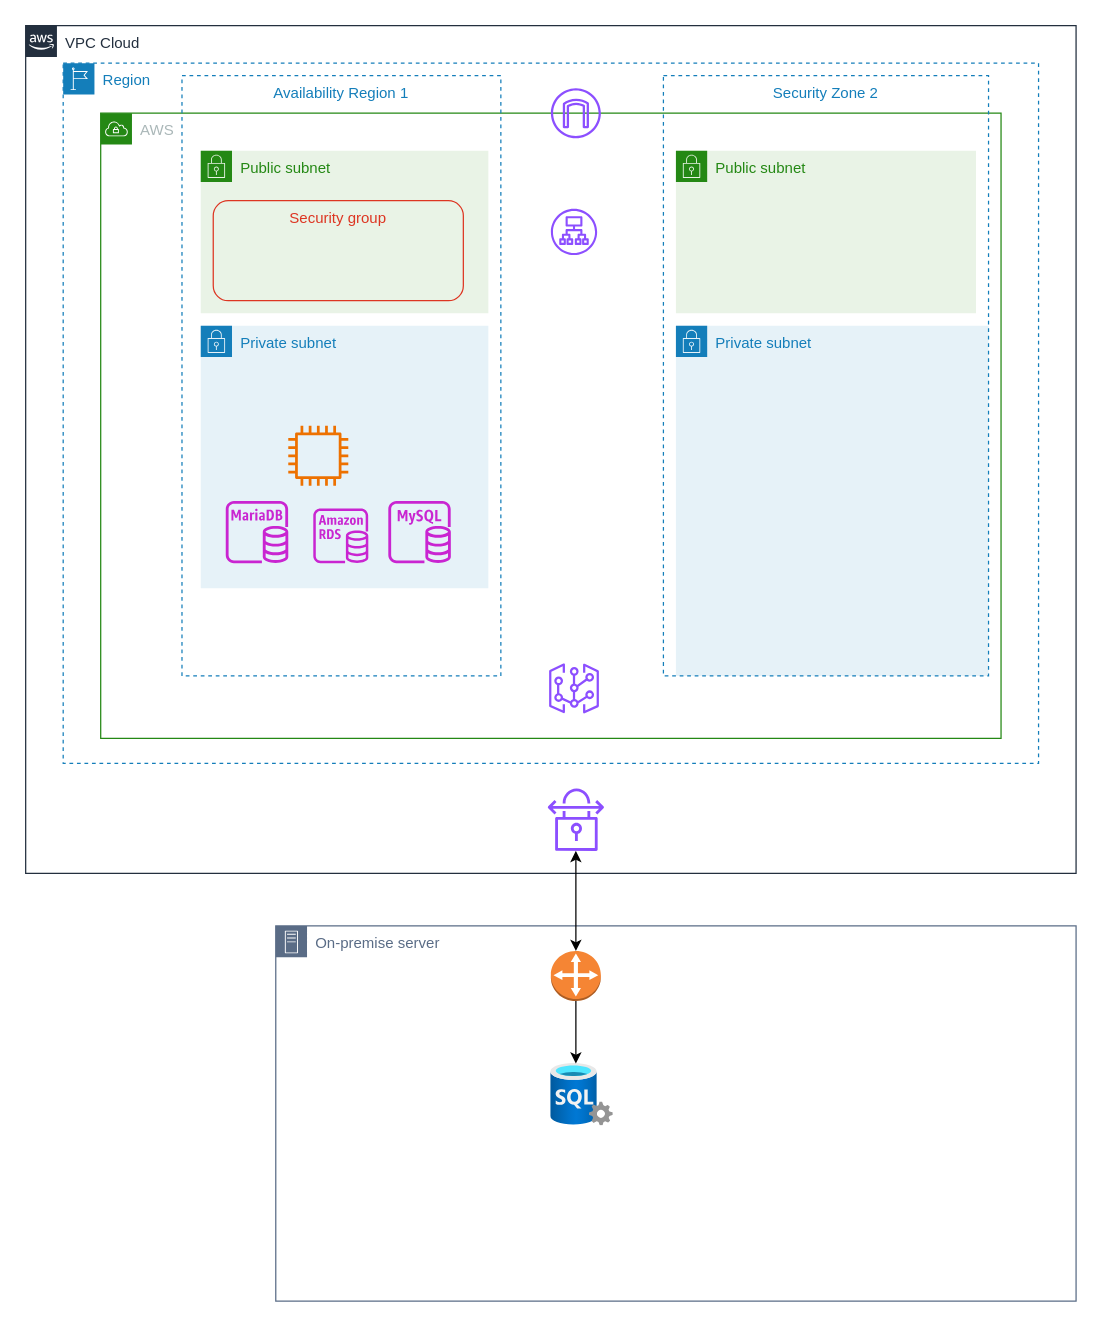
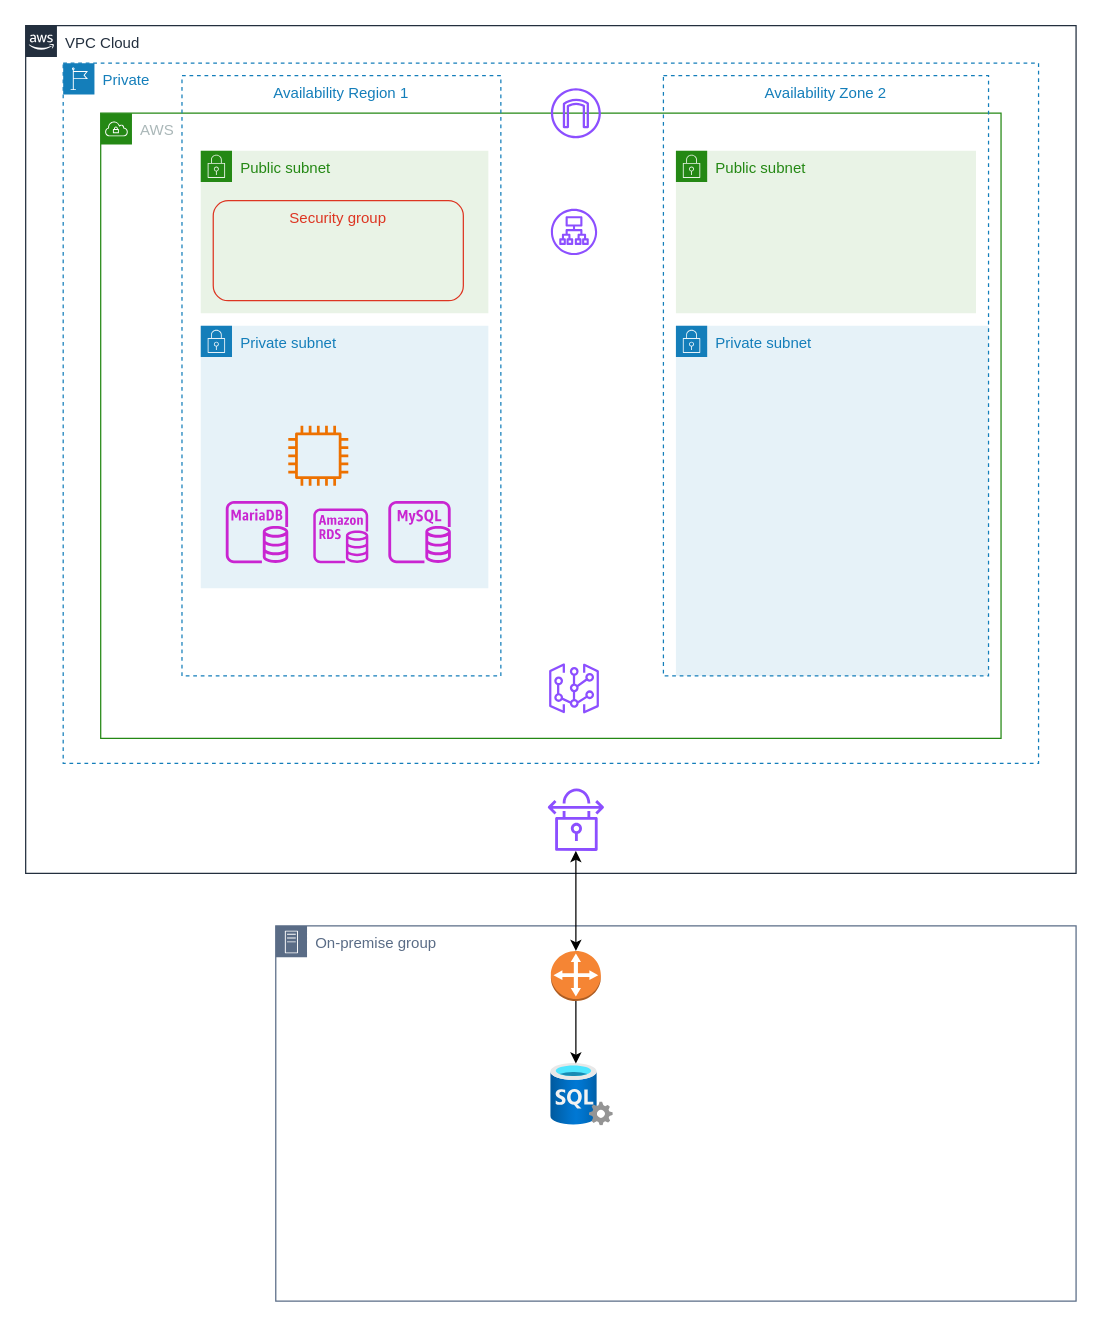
(126, 81) -> (131, 81)
(826, 93) -> (826, 93)
(383, 943) -> (379, 943)
